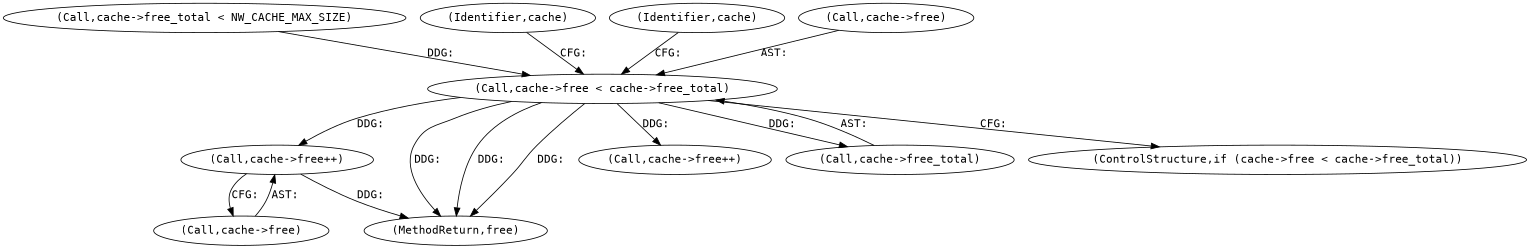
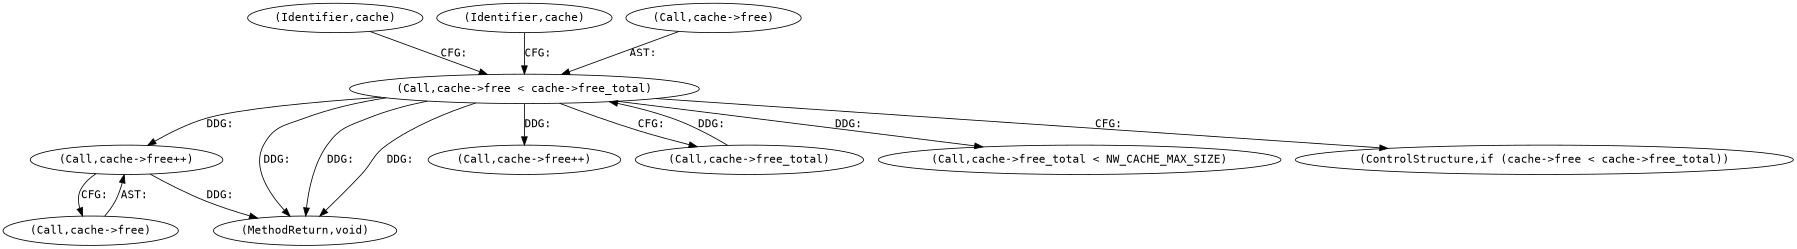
(400, 53) -> (796, 124)
(786, 124) -> (655, 124)
(858, 124) -> (715, 124)
(456, 231) -> (305, 231)
